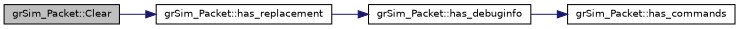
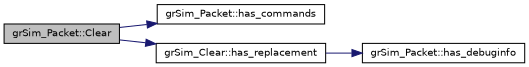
(244, 14) -> (241, 53)
(544, 14) -> (133, 26)
